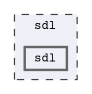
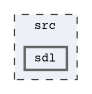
(46, 26) -> (46, 26)
